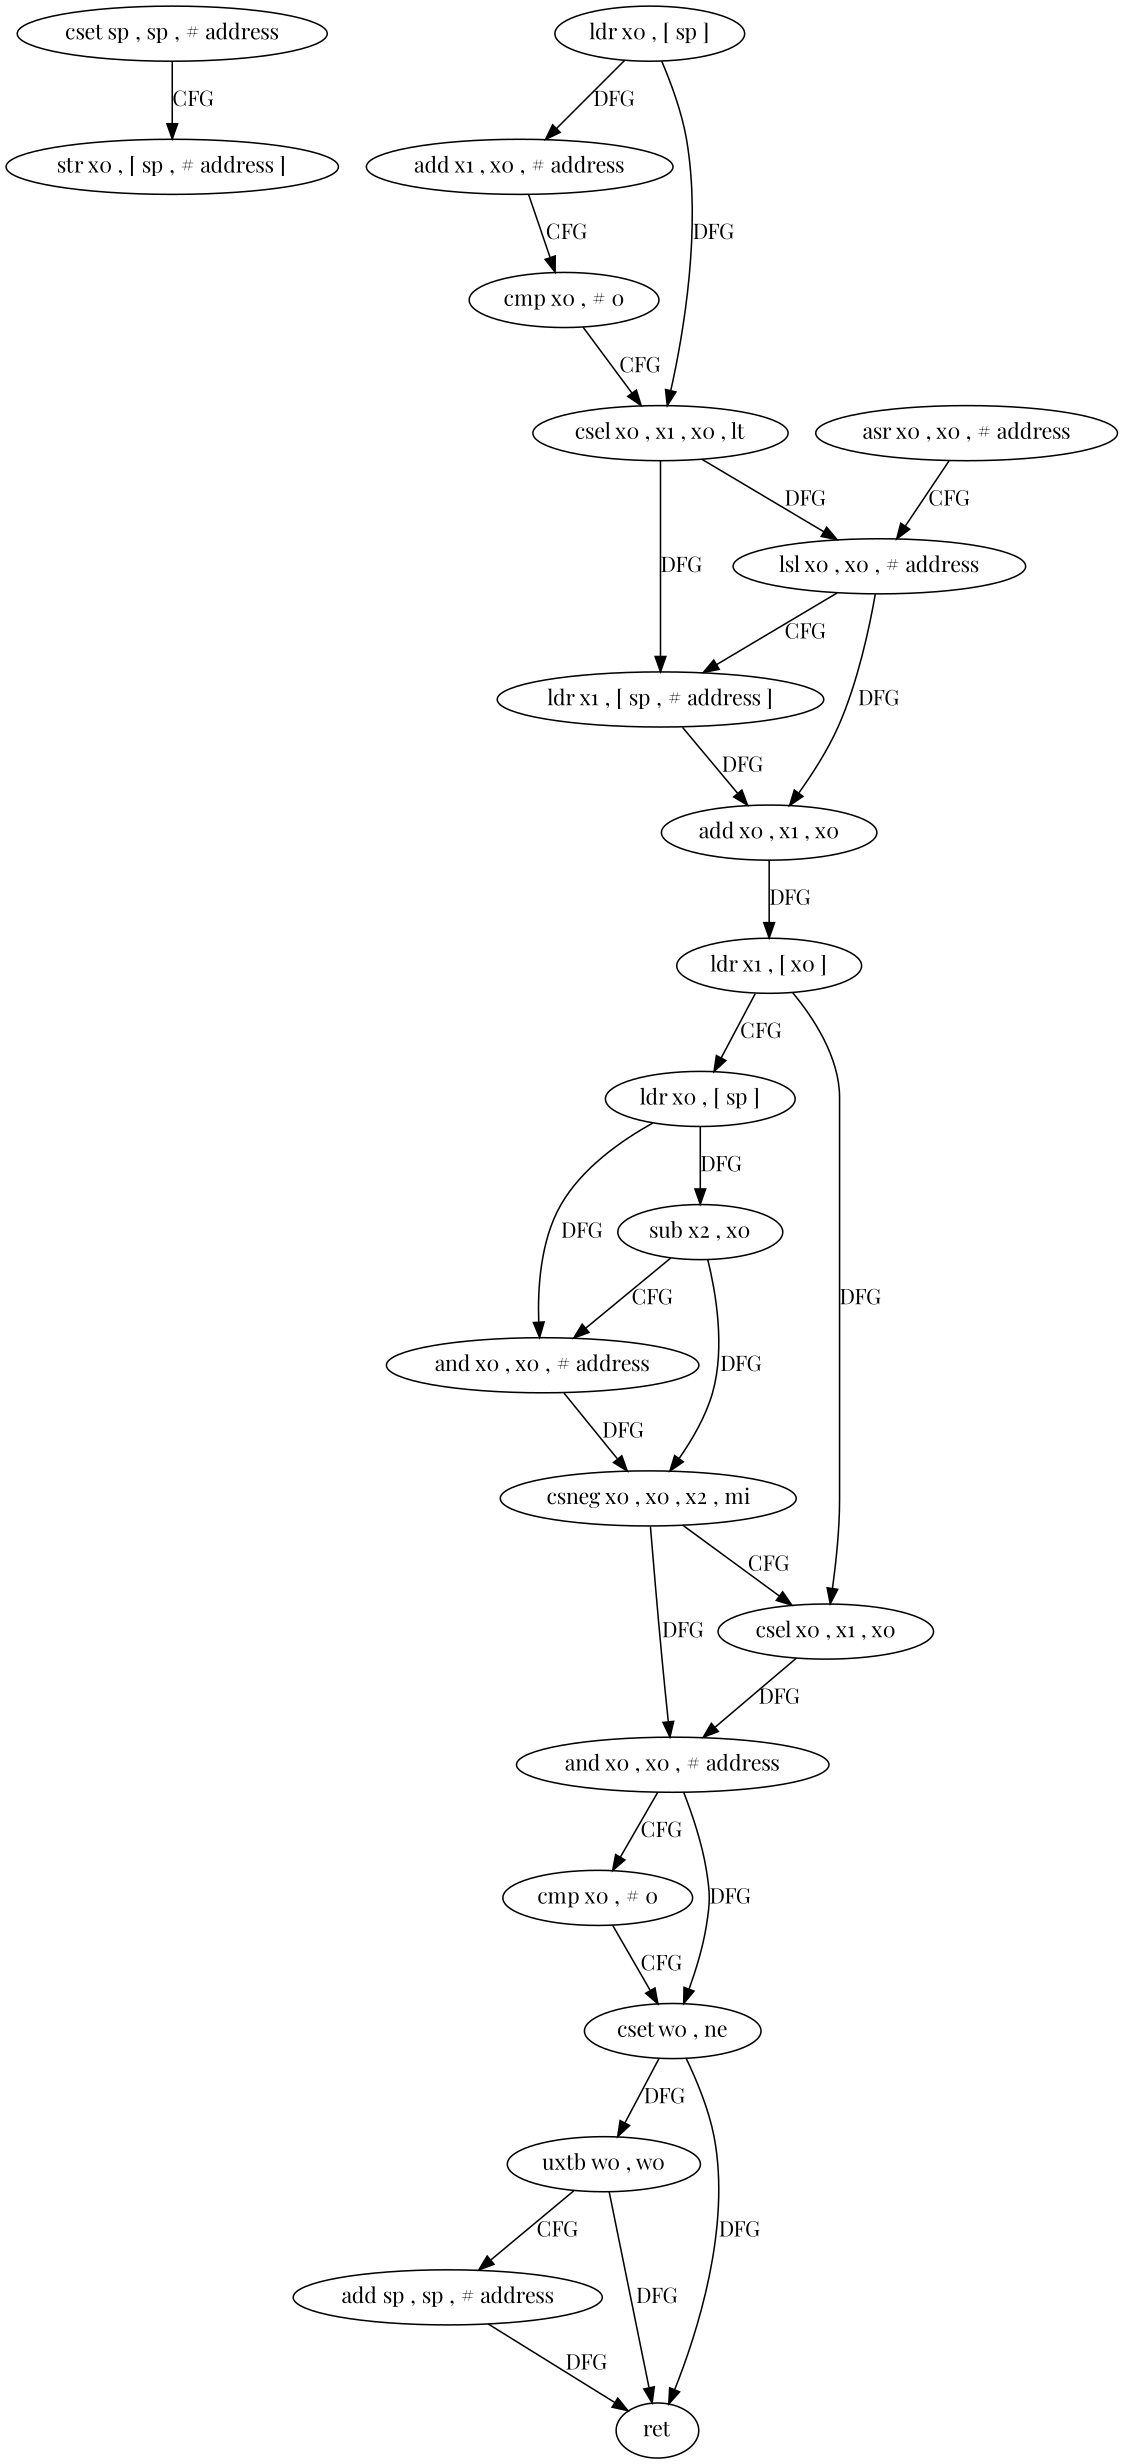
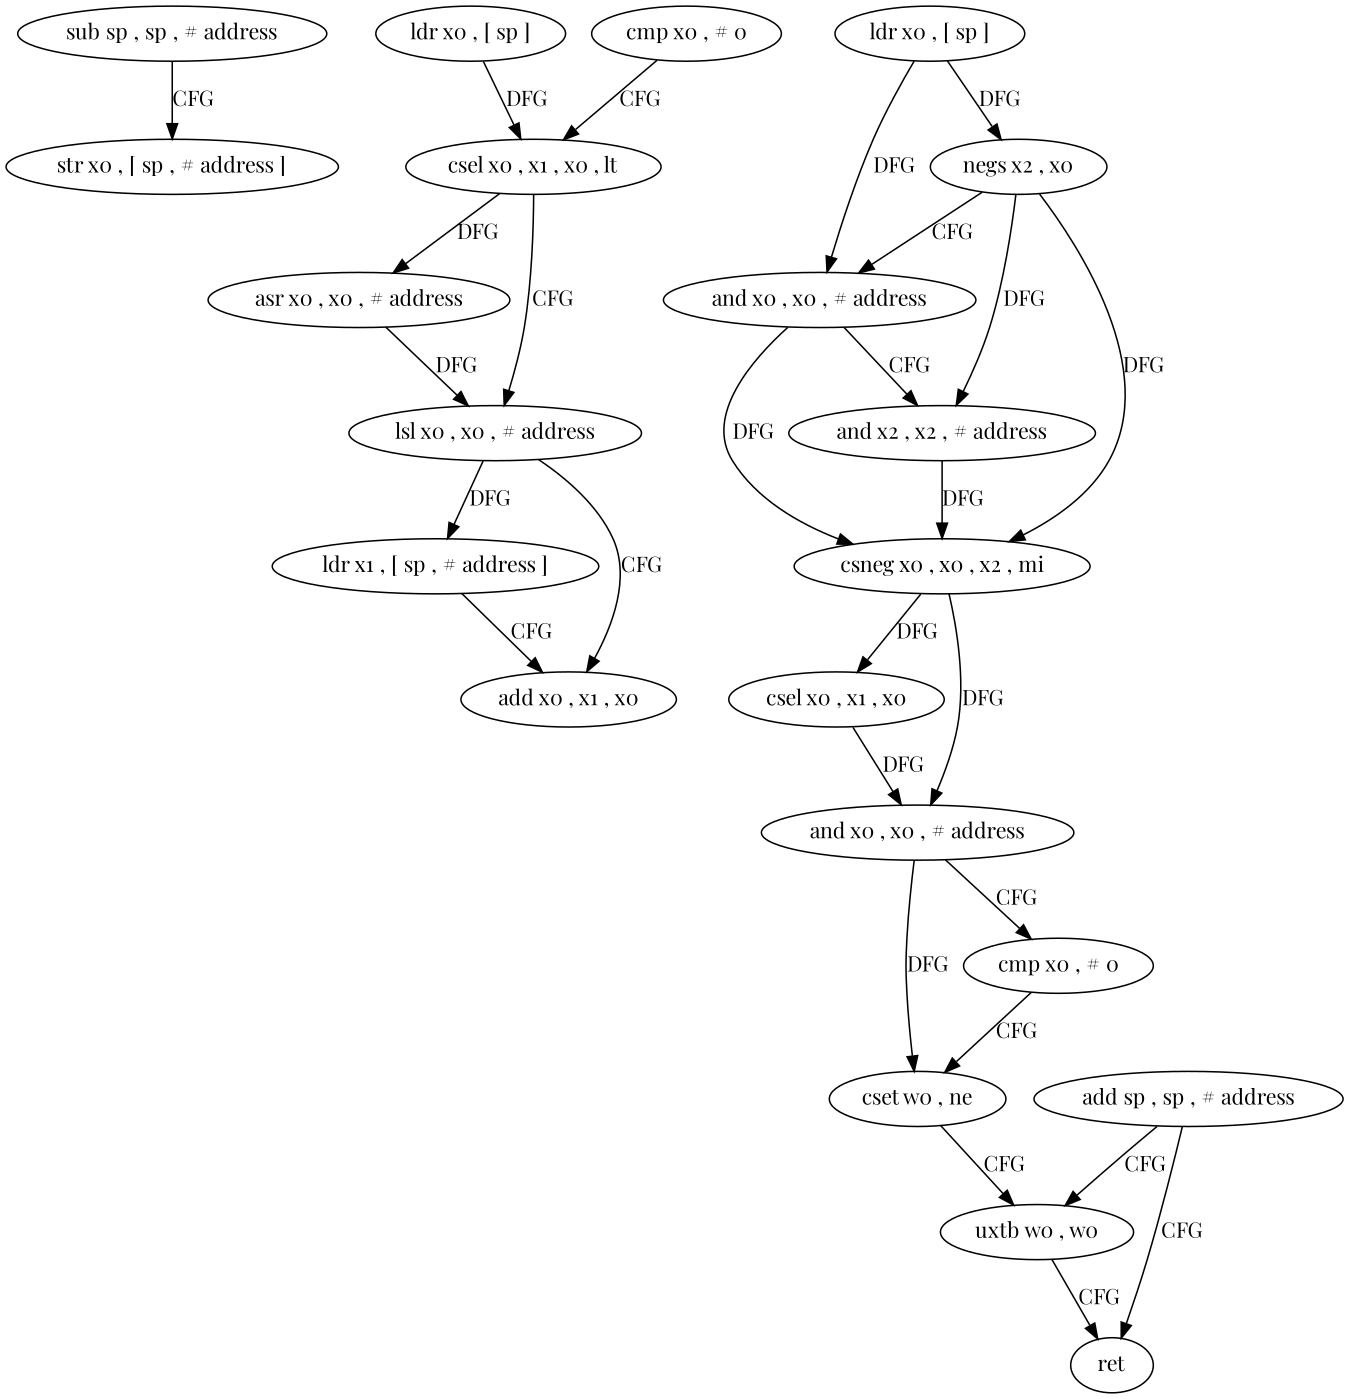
(172, 34) -> (172, 34)
(520, 167) -> none
none -> (942, 433)
(806, 500) -> (553, 300)
(950, 500) -> (457, 367)
(660, 558) -> (453, 229)
(806, 633) -> (491, 500)
(879, 699) -> (642, 566)
(743, 766) -> (532, 633)
(769, 966) -> none
(700, 1232) -> (1019, 167)
(769, 1565) -> (918, 633)
(665, 2098) -> (1005, 1166)
(717, 2224) -> none
(532, 2225) -> (1117, 1160)
(657, 2297) -> (1100, 1299)
(587, 2364) -> (1182, 1232)
